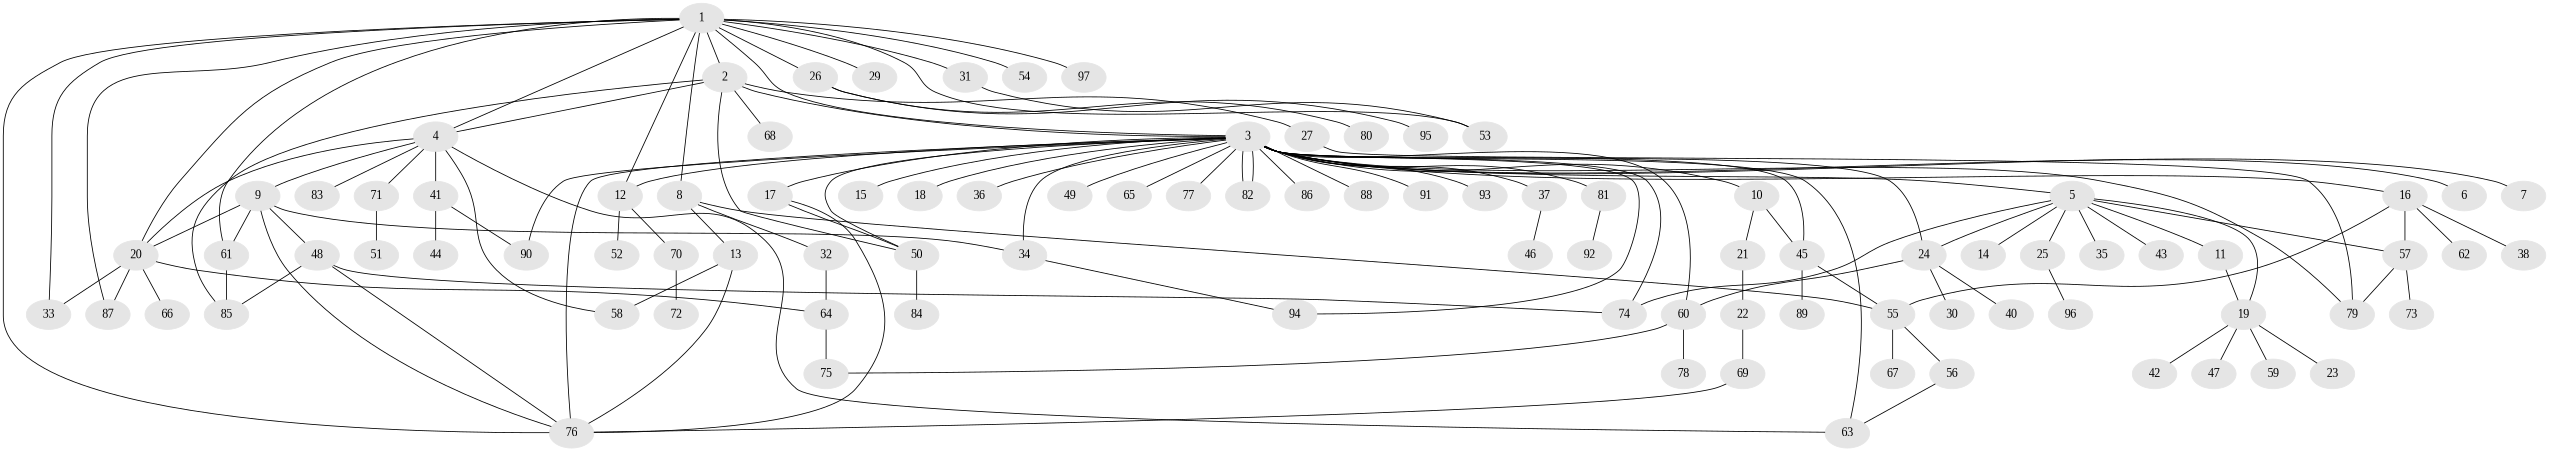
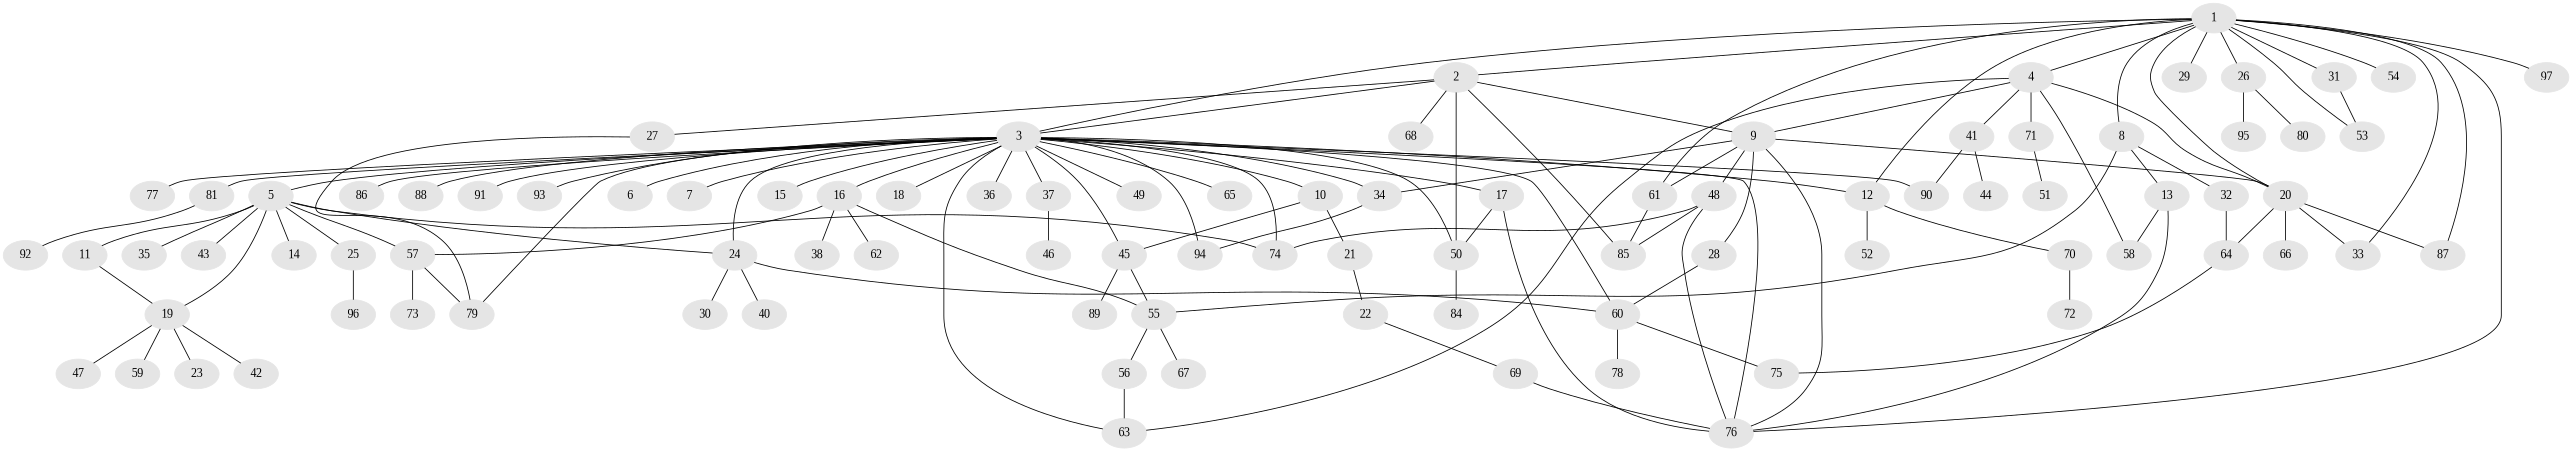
(580, 107) -> (1605, 107)
(317, 196) -> none
(1248, 196) -> none
none -> (1714, 255)
